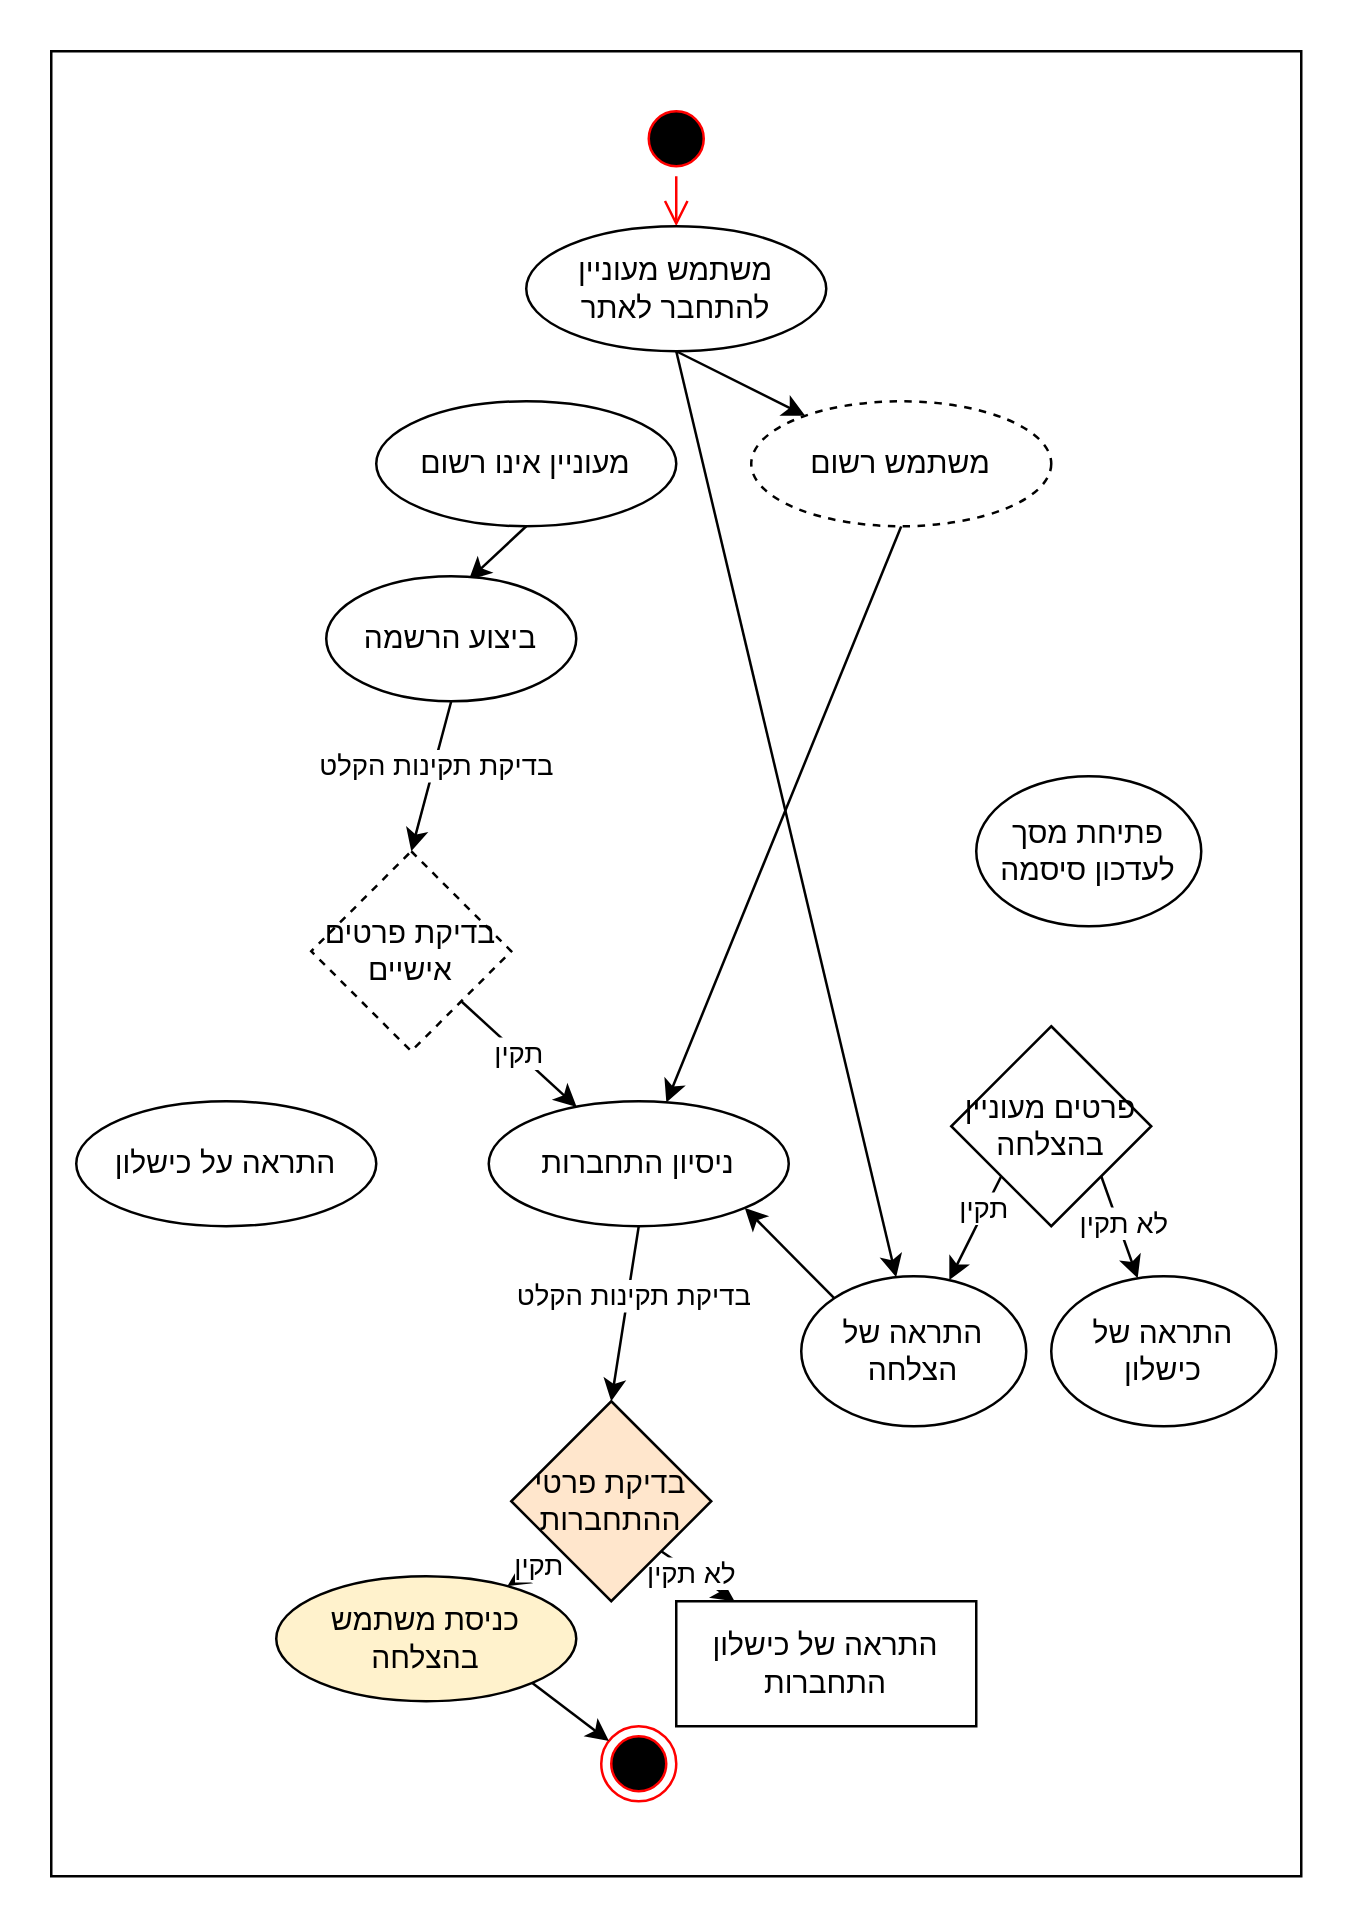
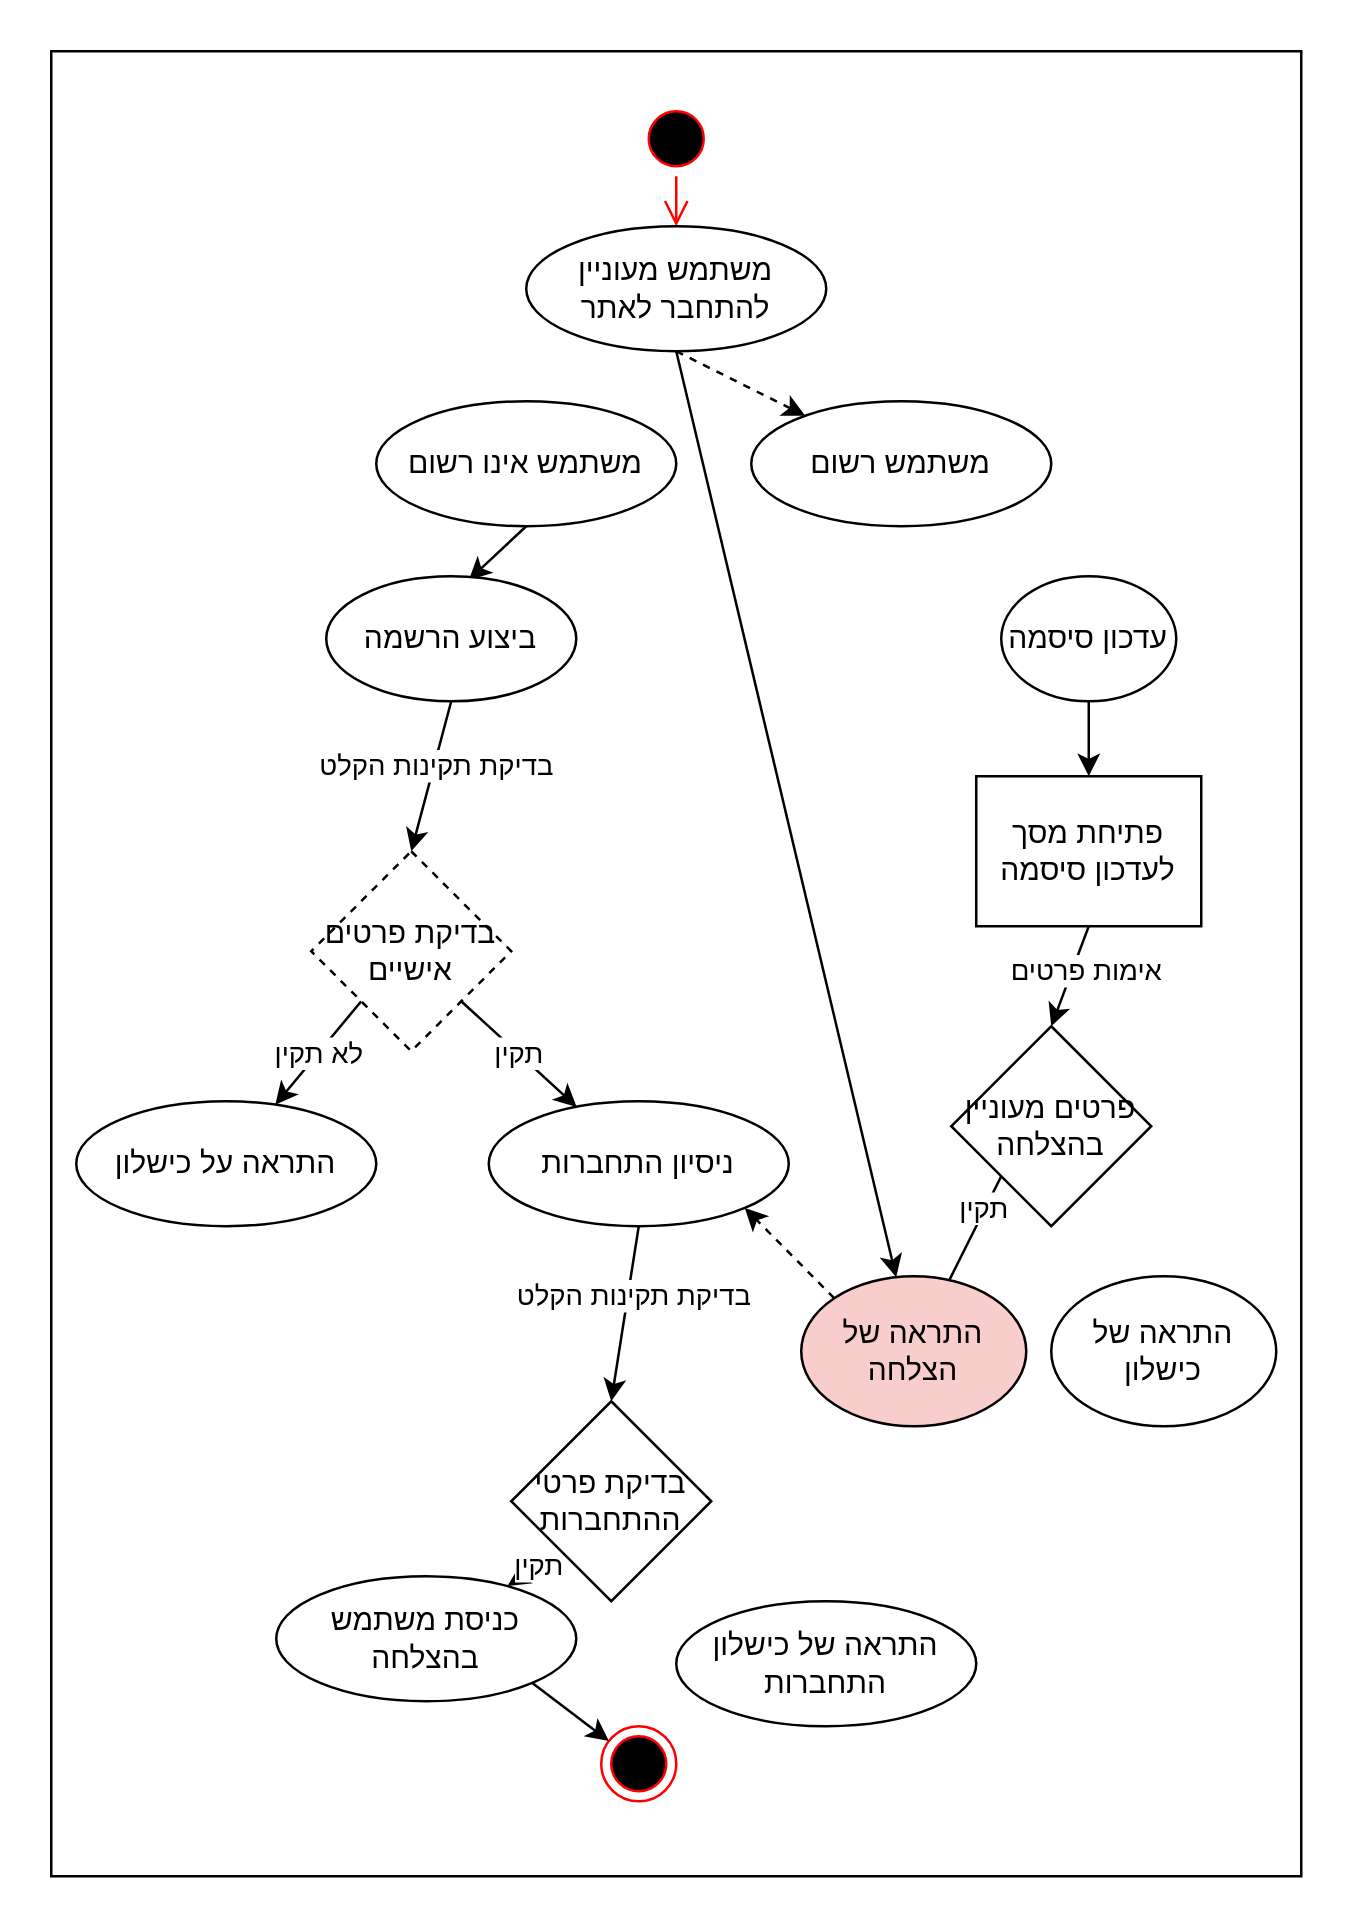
(734, 380) -> (734, 380)
(526, 464) -> (526, 464)
(901, 464) -> (901, 464)
none -> (1089, 639)
(845, 664) -> none
none -> (1089, 730)
(1089, 851) -> (1089, 851)
none -> (1073, 969)
none -> (346, 1020)
(1109, 1198) -> none
(794, 1258) -> (794, 1258)
(957, 1264) -> (954, 1270)
(914, 1351) -> (914, 1351)
(611, 1501) -> (611, 1501)
(688, 1569) -> none
(426, 1639) -> (426, 1639)
(826, 1664) -> (826, 1664)
